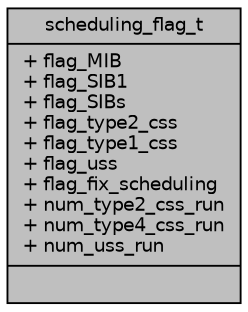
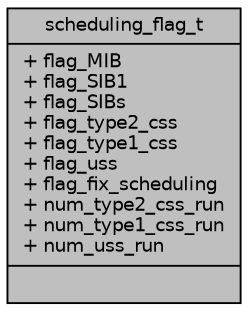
(124, 226) -> (124, 226)
